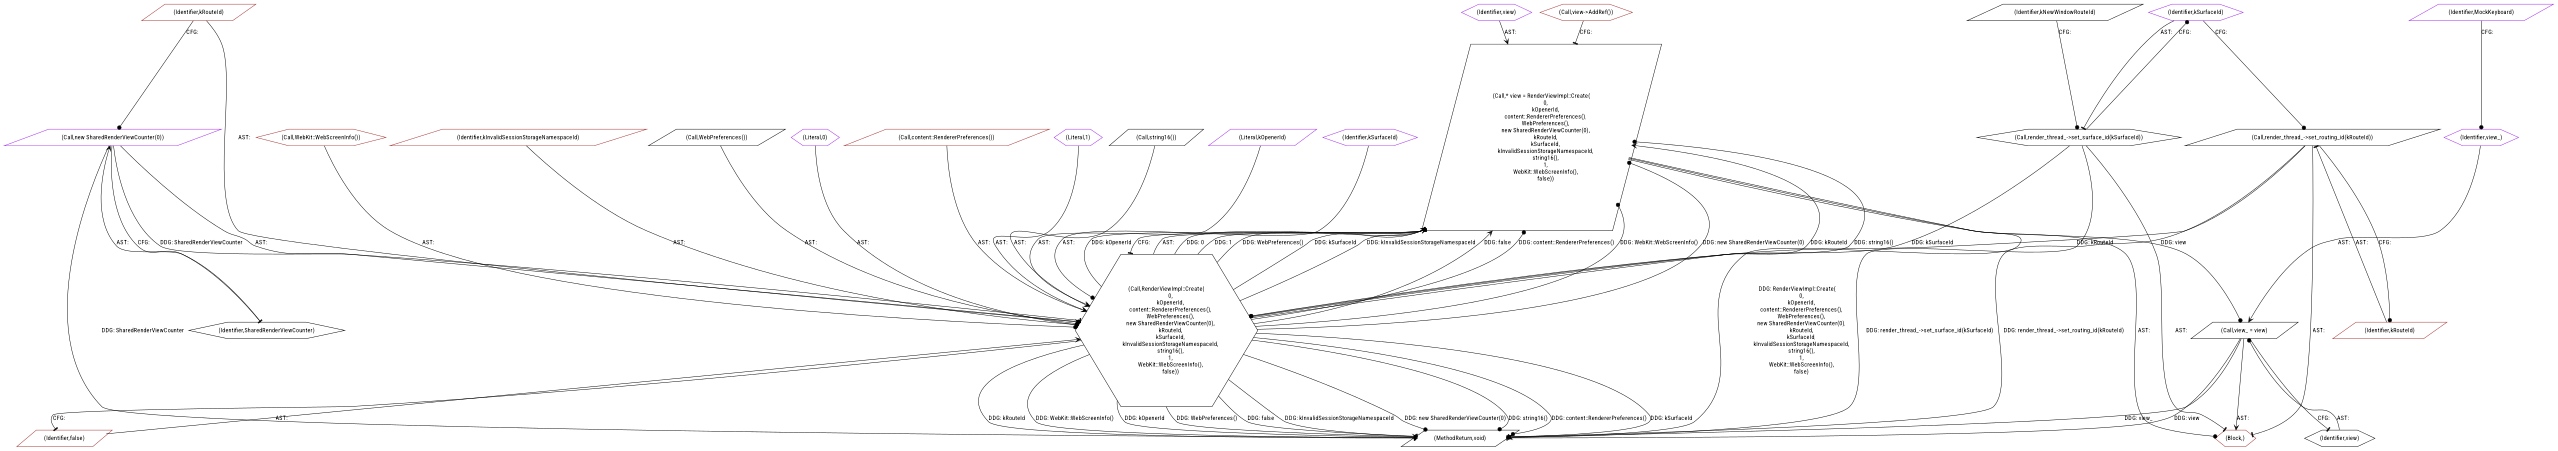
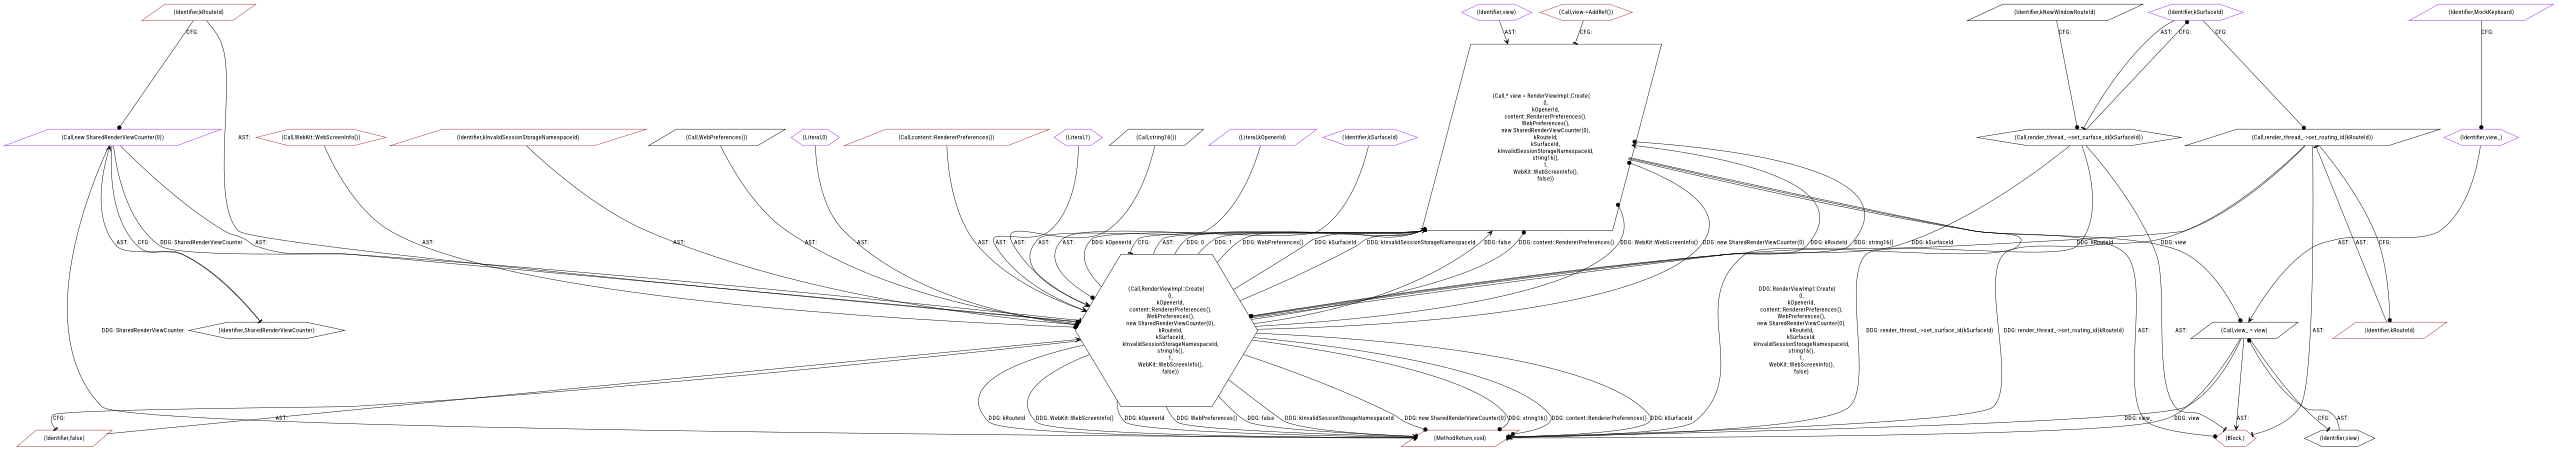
(1460, 438) -> (1460, 438)
